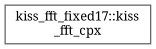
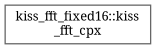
(78, 24) -> (78, 24)
